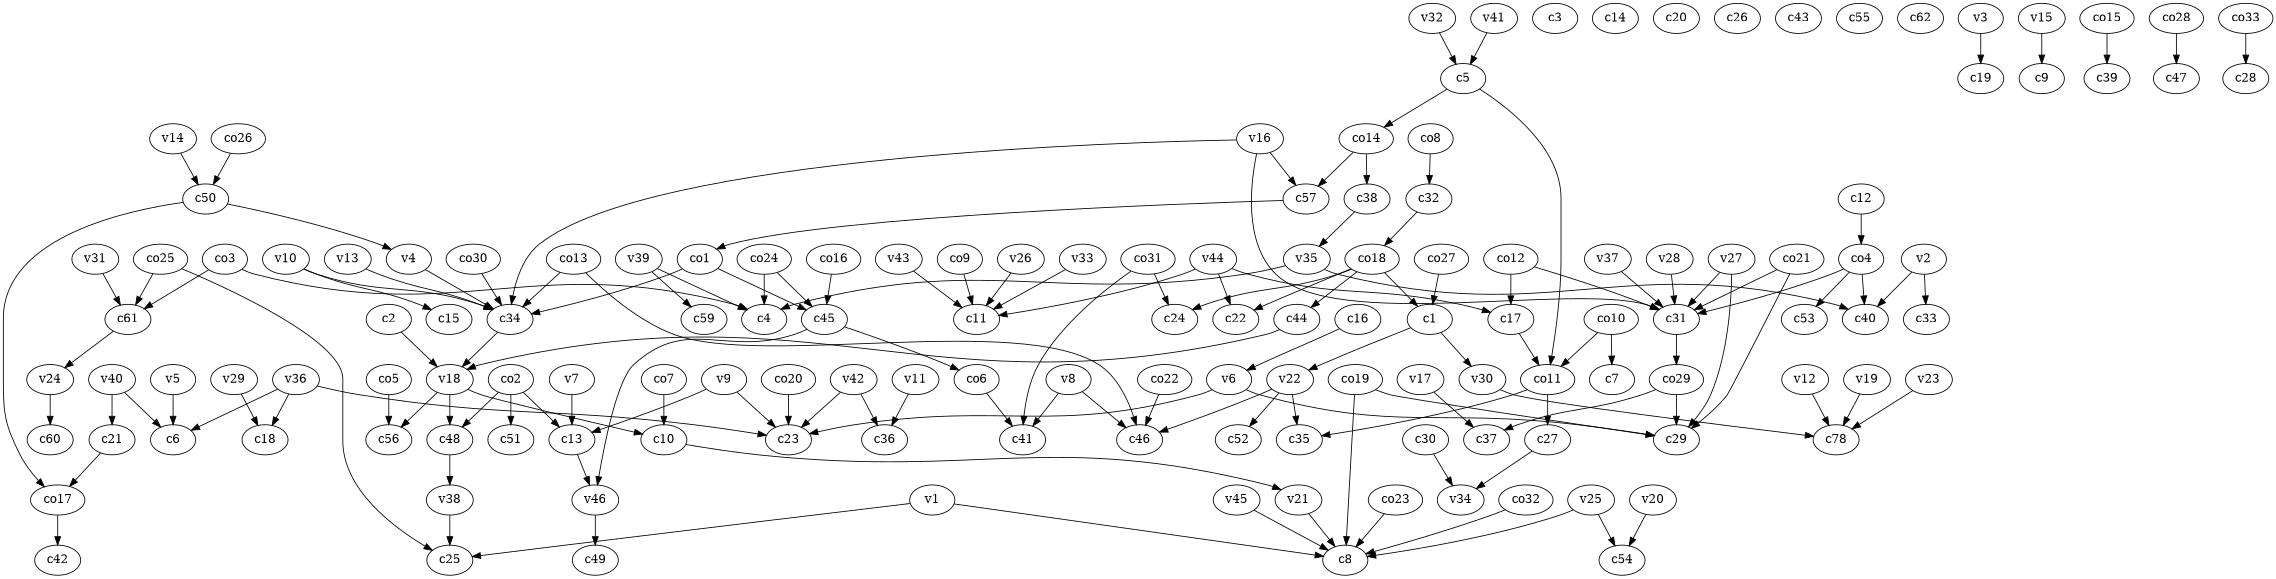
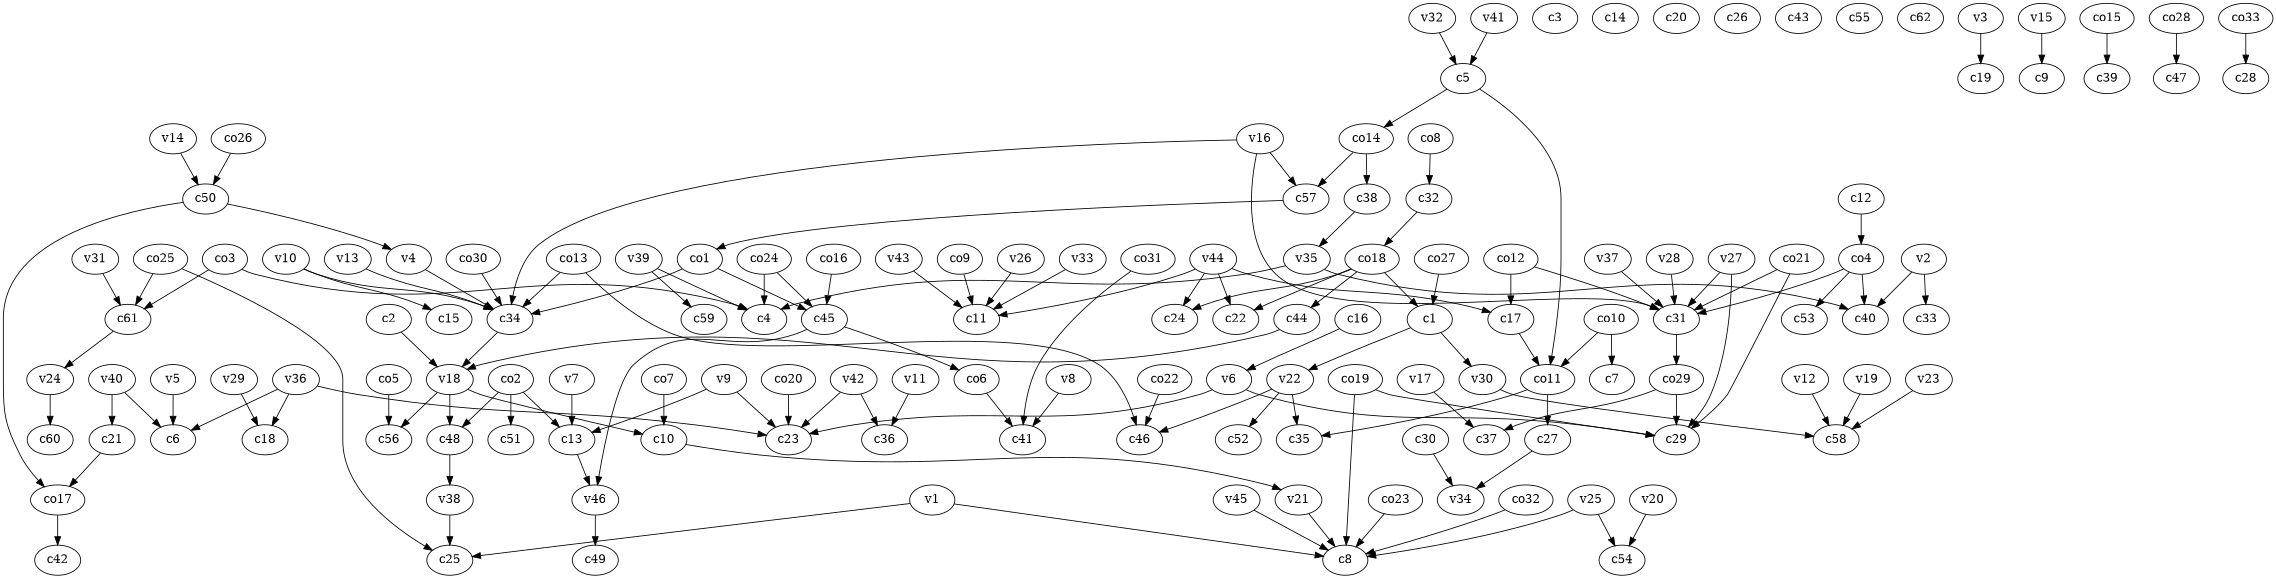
(1161, 288) -> (1196, 286)
(1101, 407) -> none
(1836, 440) -> (1836, 440)
